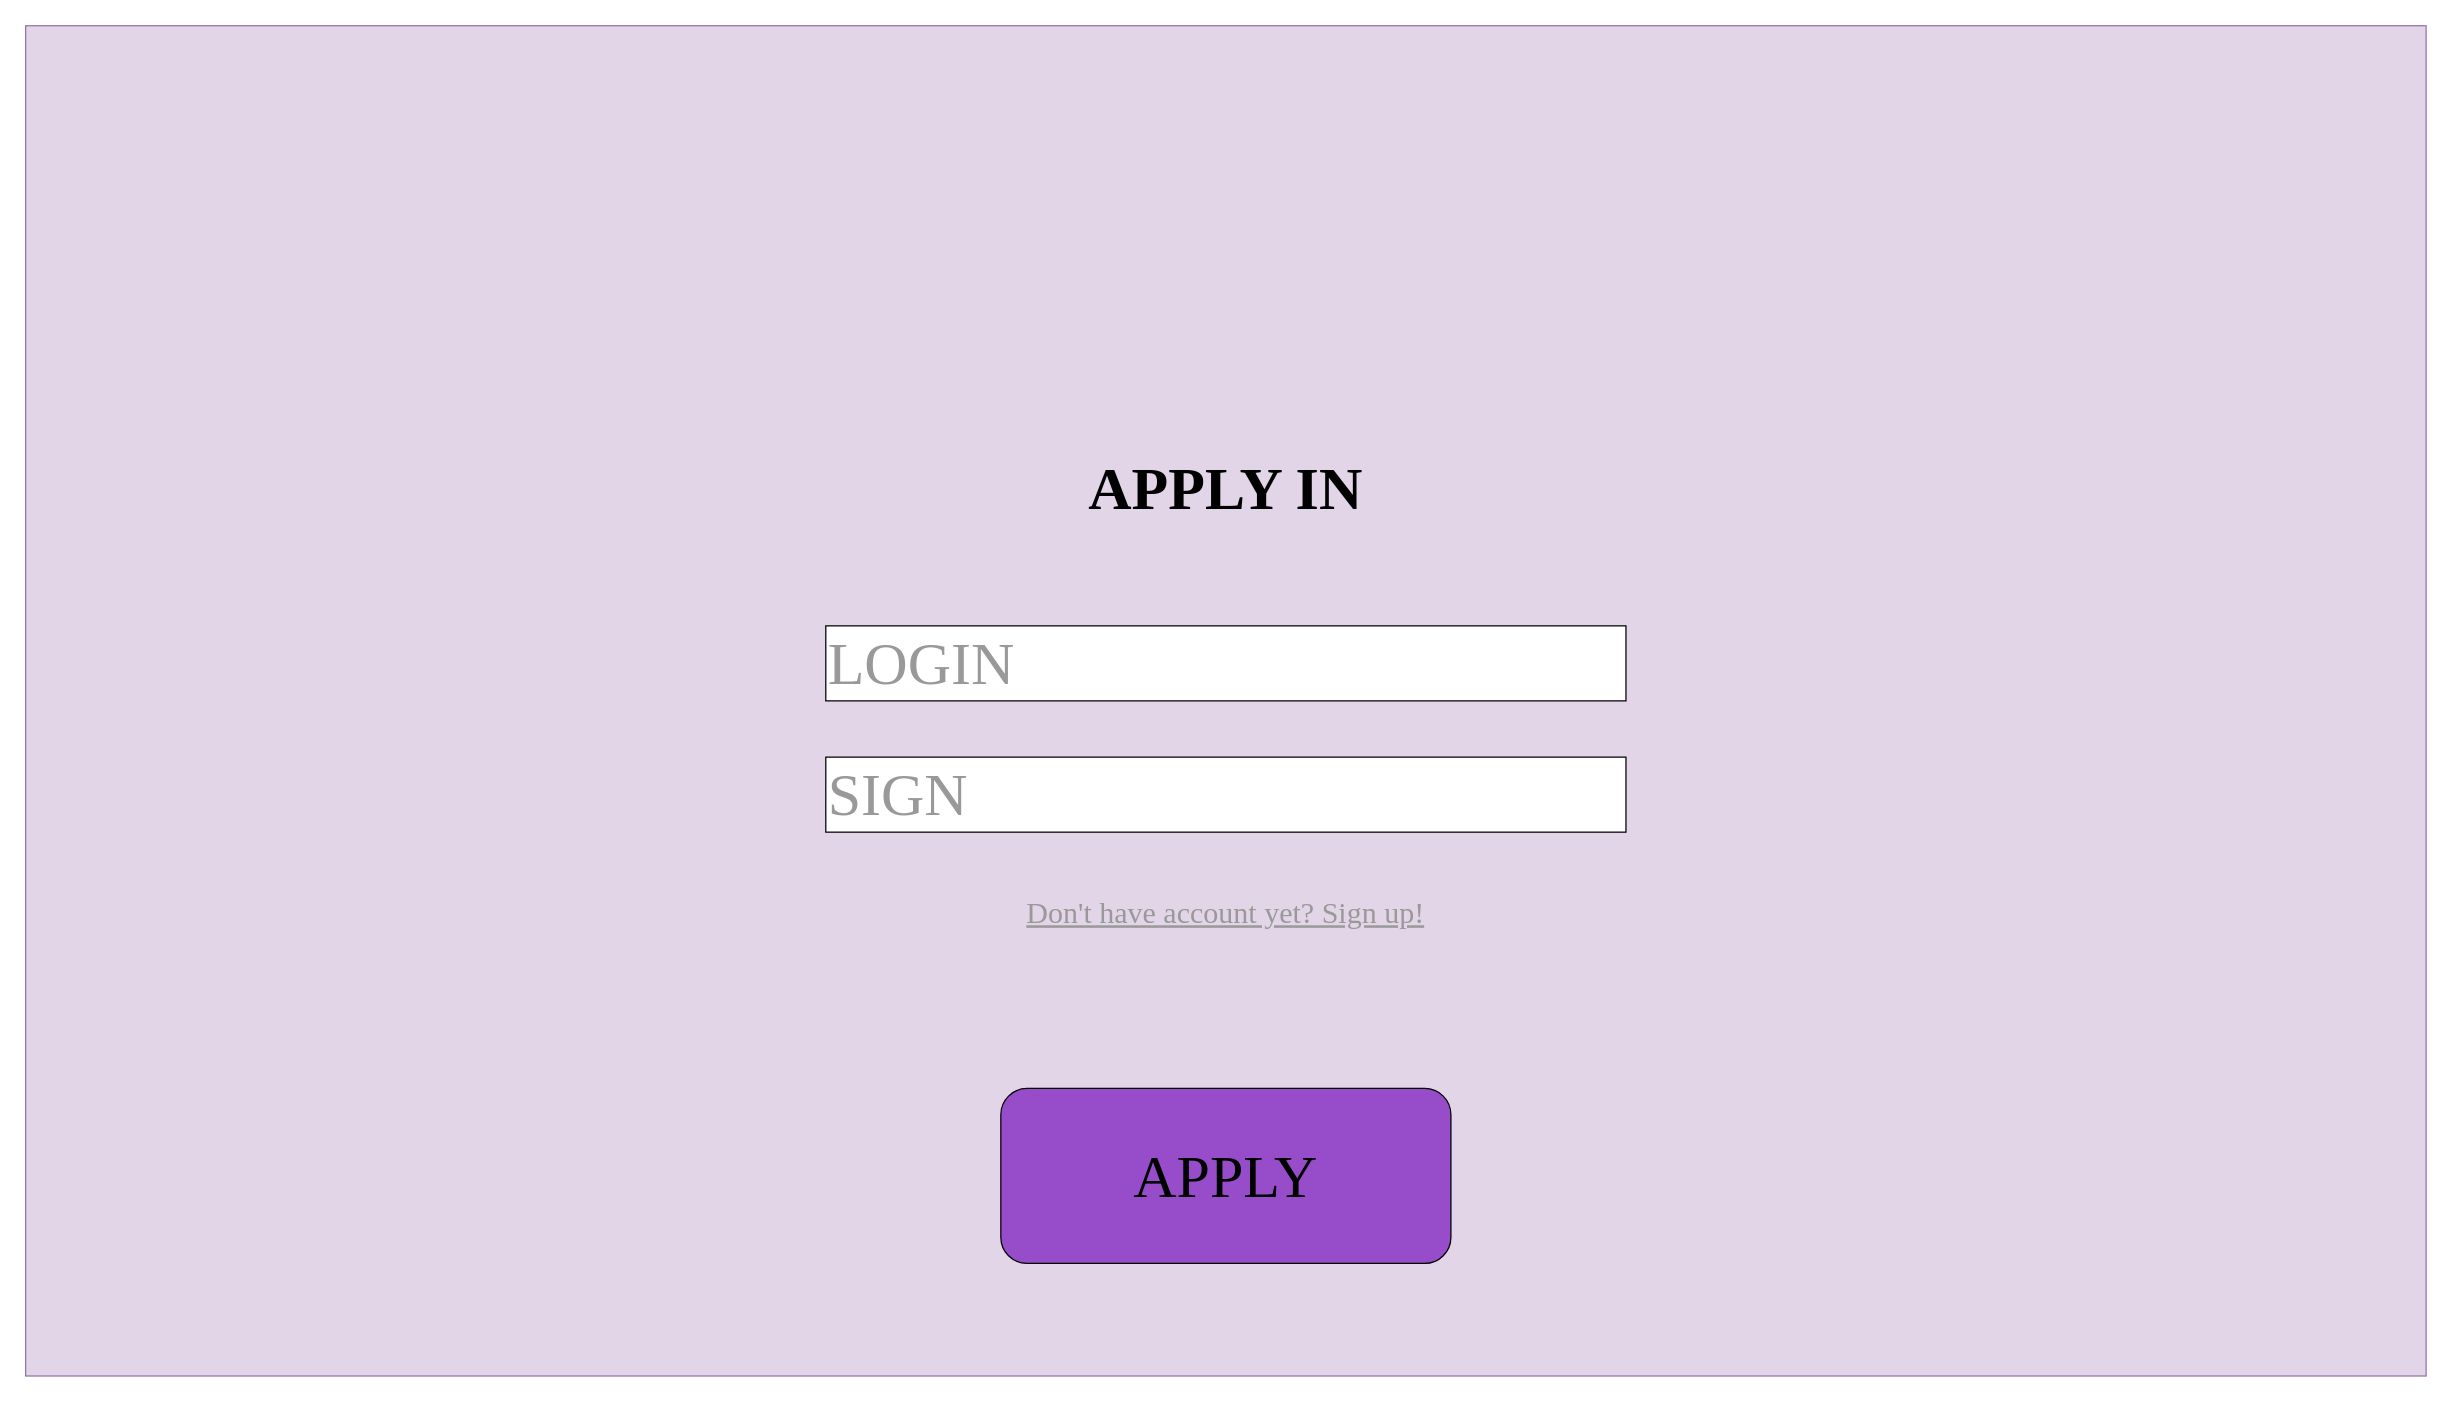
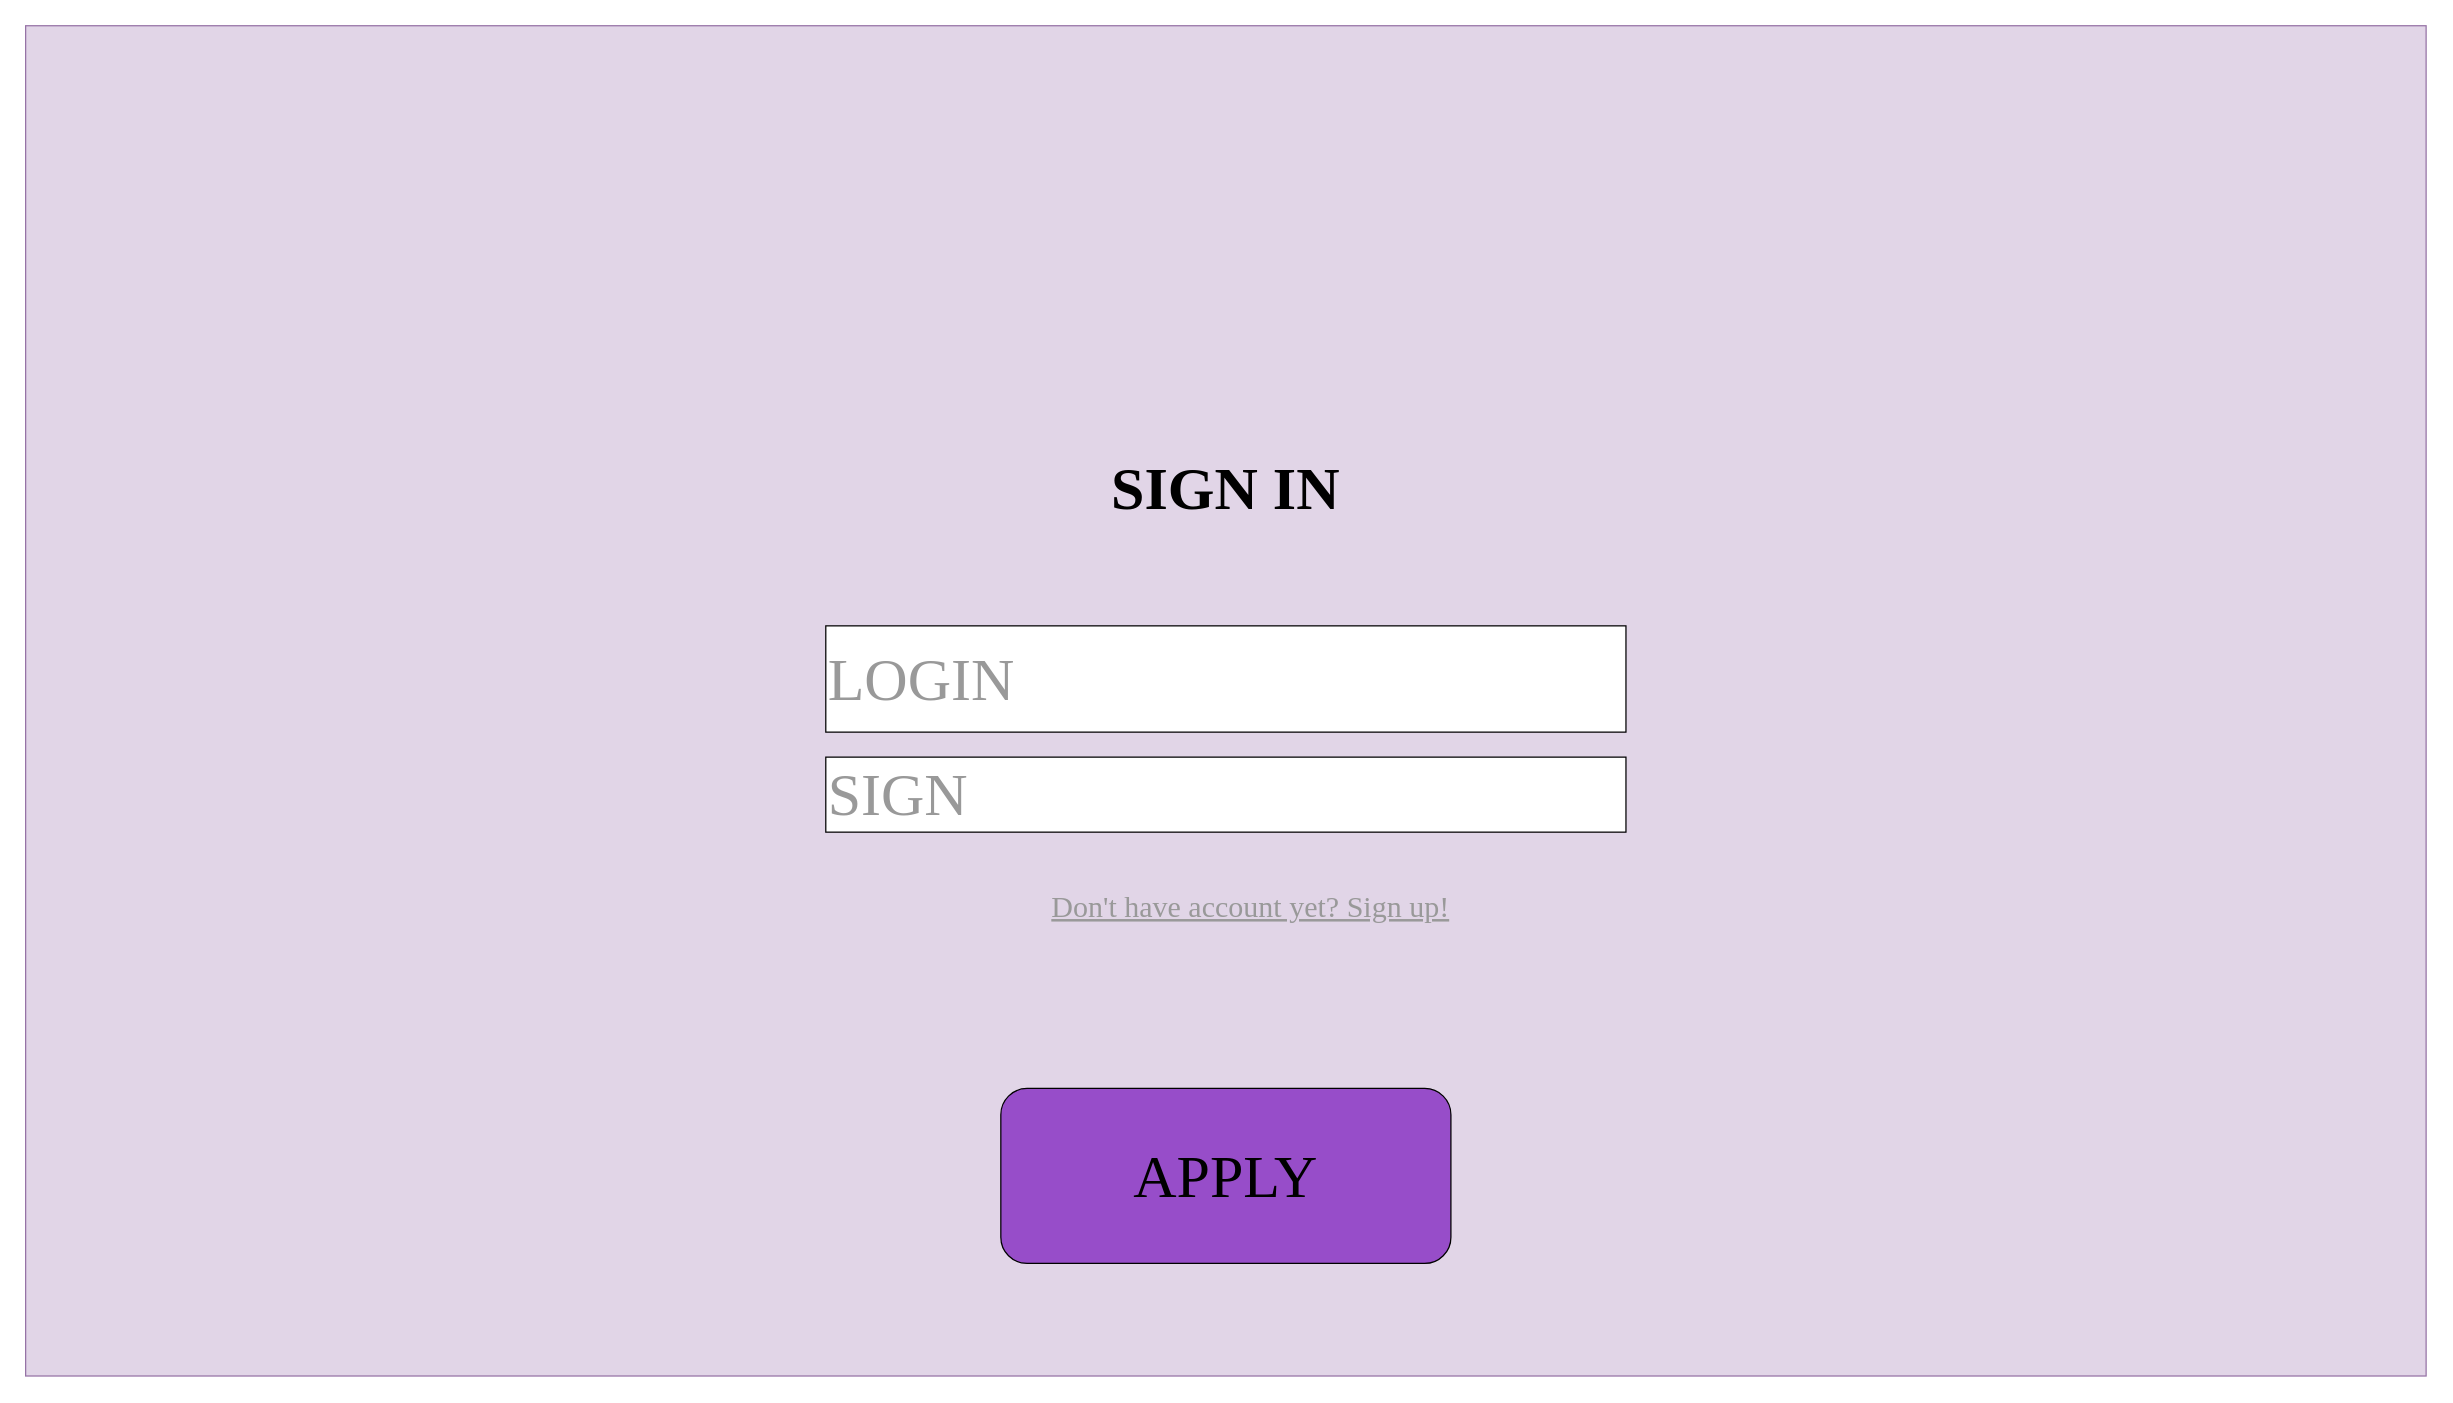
(1226, 488) -> (1226, 488)
(1226, 663) -> (1226, 679)
(1226, 913) -> (1251, 907)
